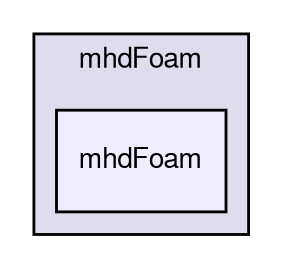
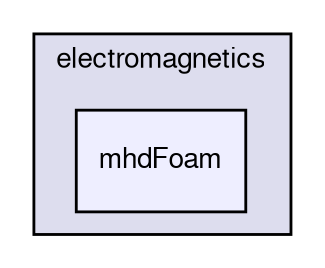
(141, 61) -> (162, 61)
